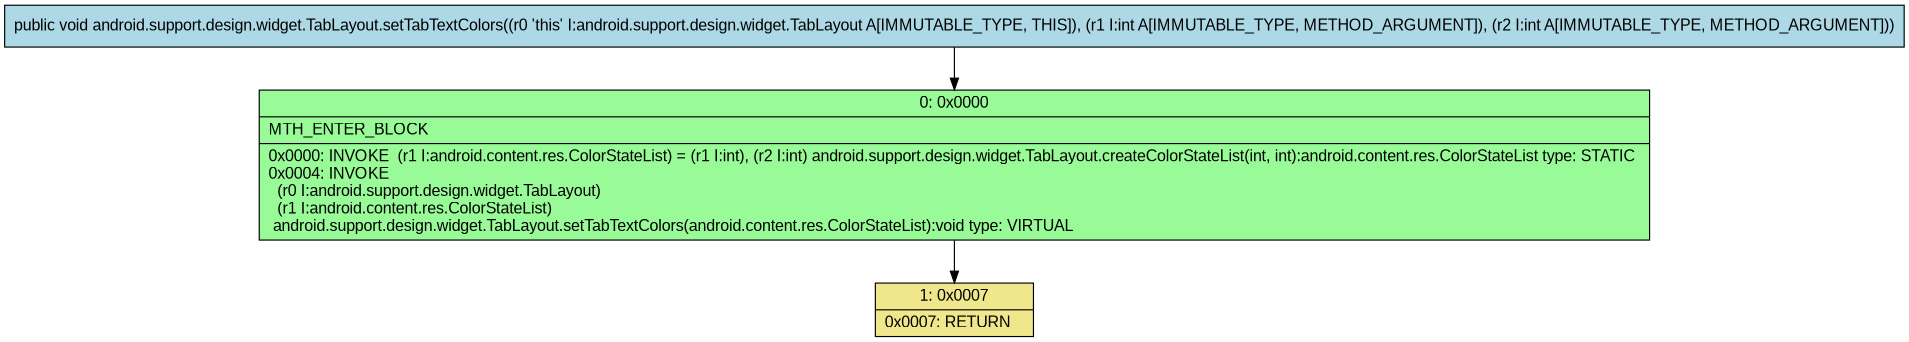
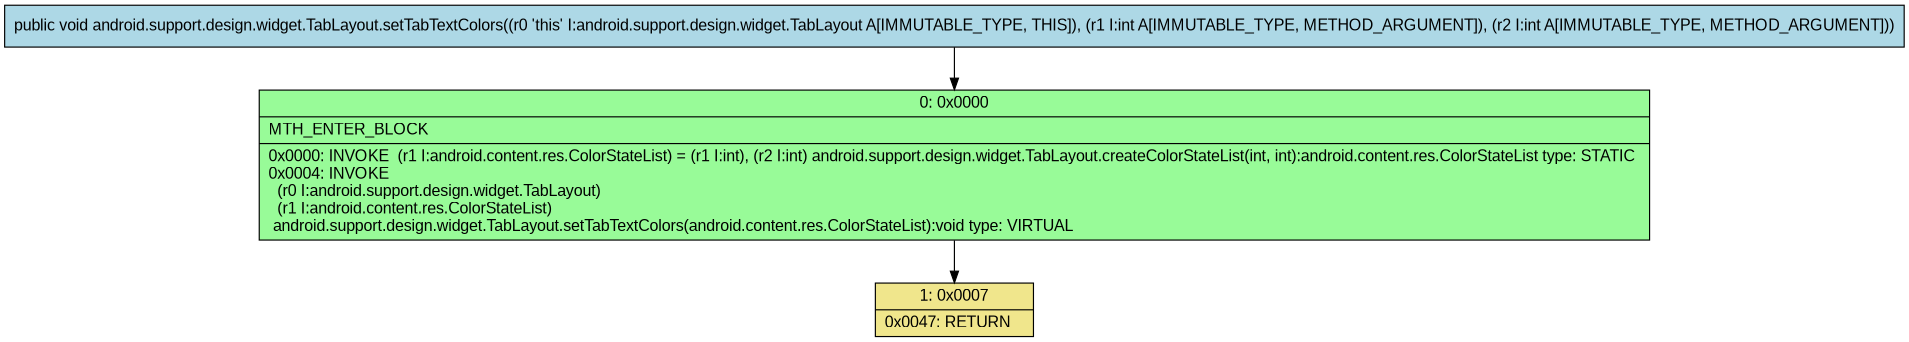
(954, 323) -> (954, 323)
